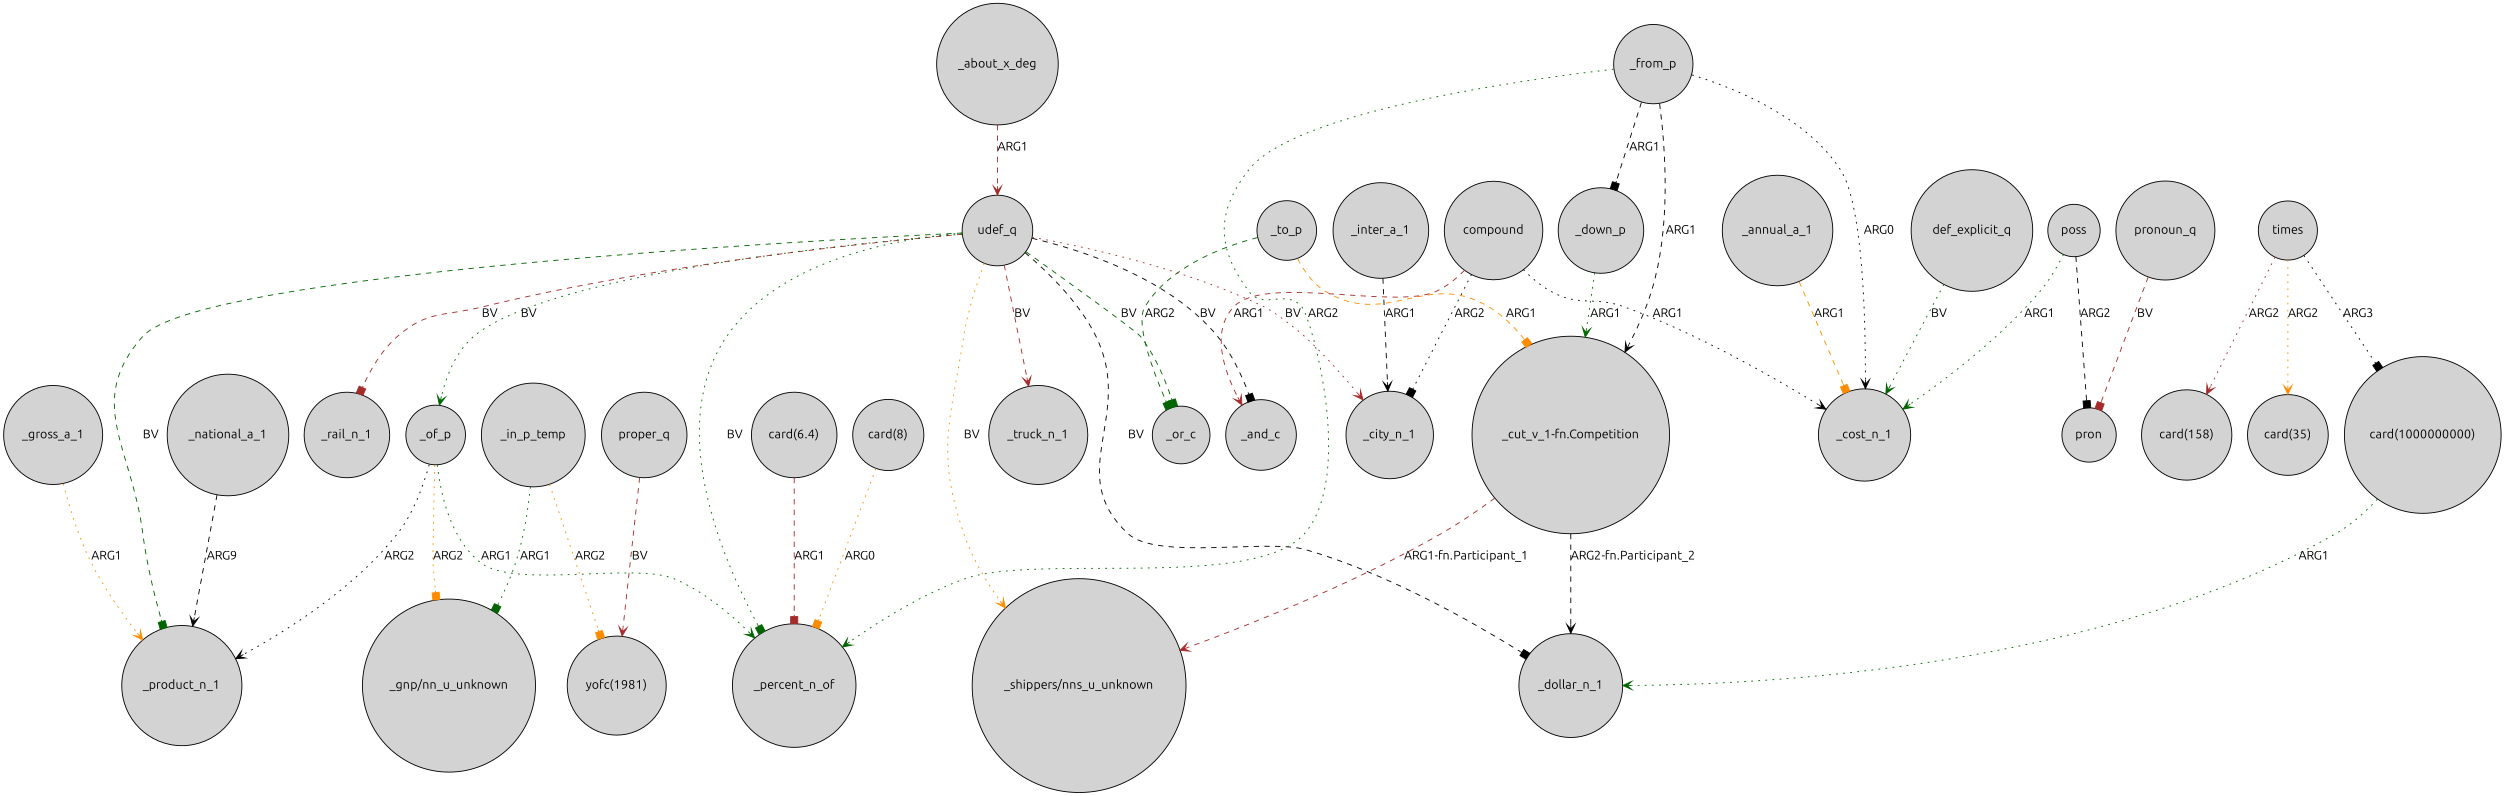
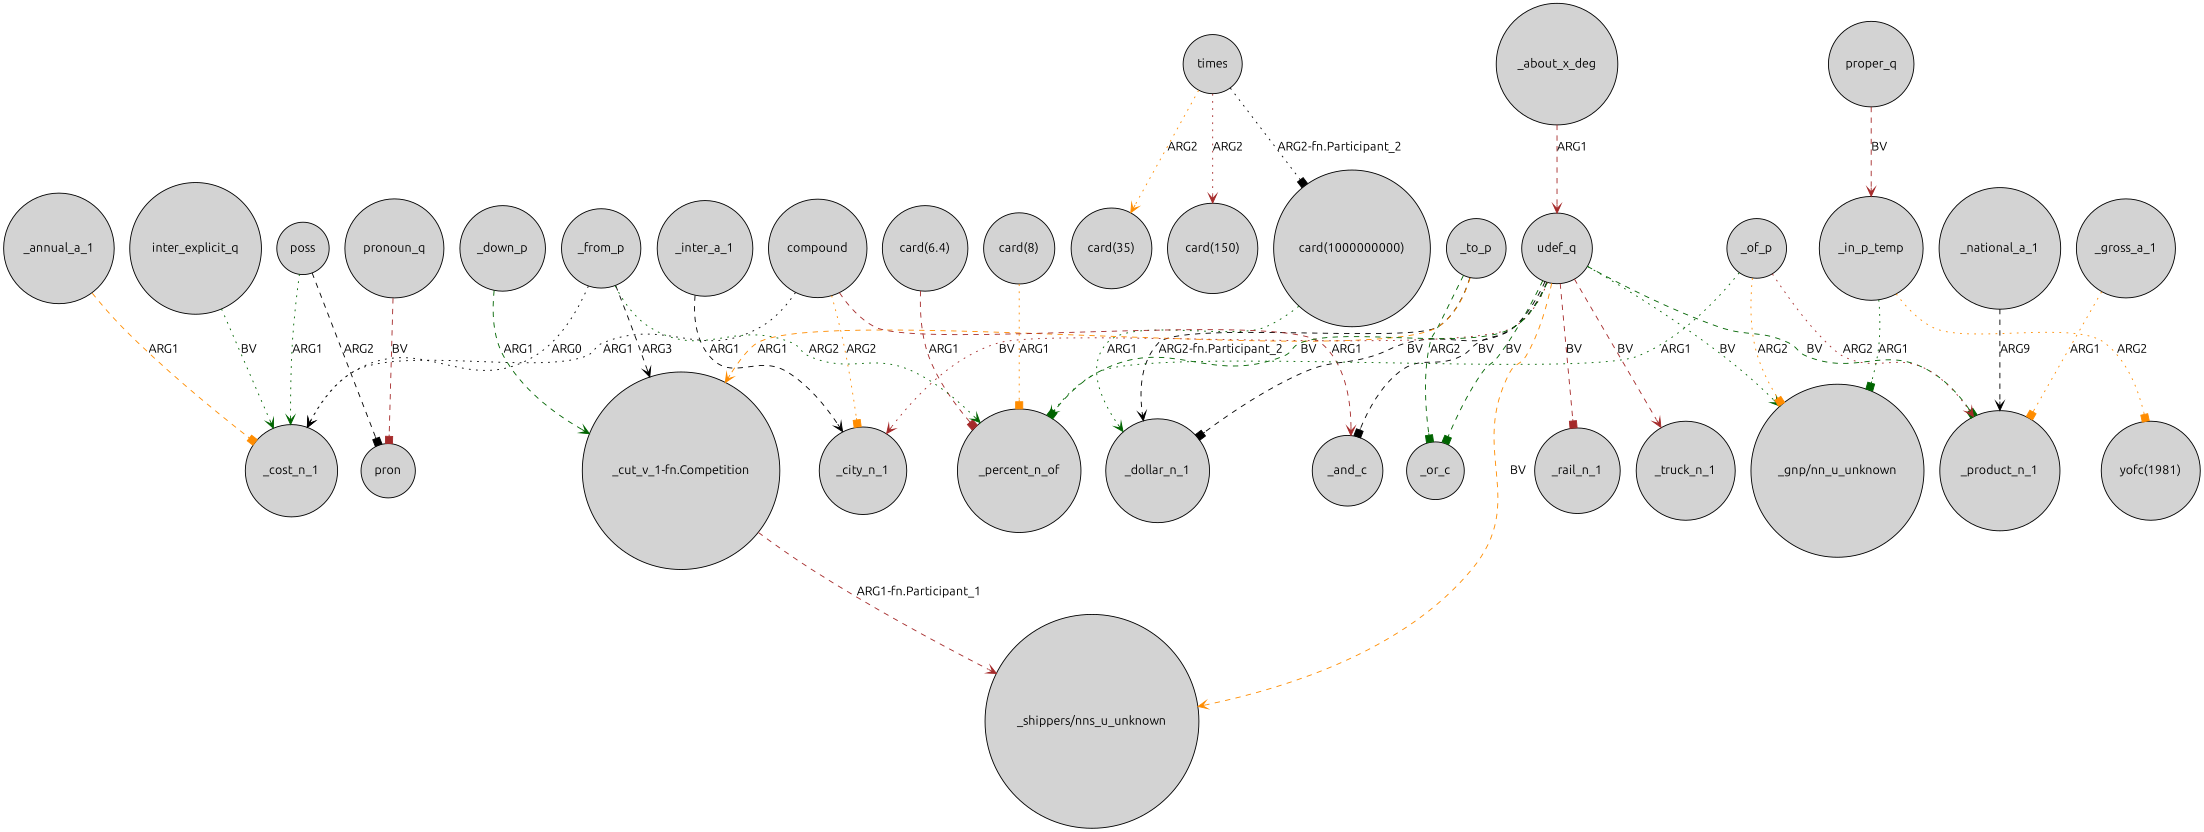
(1629, 142) -> none
(1681, 231) -> (658, 349)
(1972, 231) -> (196, 248)
(581, 292) -> (1680, 324)
(1591, 295) -> (515, 373)
(1390, 302) -> (1106, 336)
(2358, 314) -> (1340, 147)
(1443, 331) -> (846, 356)
(718, 354) -> (1291, 350)
(2187, 435) -> (1213, 248)
(948, 436) -> (1473, 568)
(631, 552) -> (1871, 147)
(860, 556) -> (1035, 349)
(91, 563) -> (2068, 351)
(356, 577) -> (1842, 356)
(1571, 579) -> (1312, 333)
